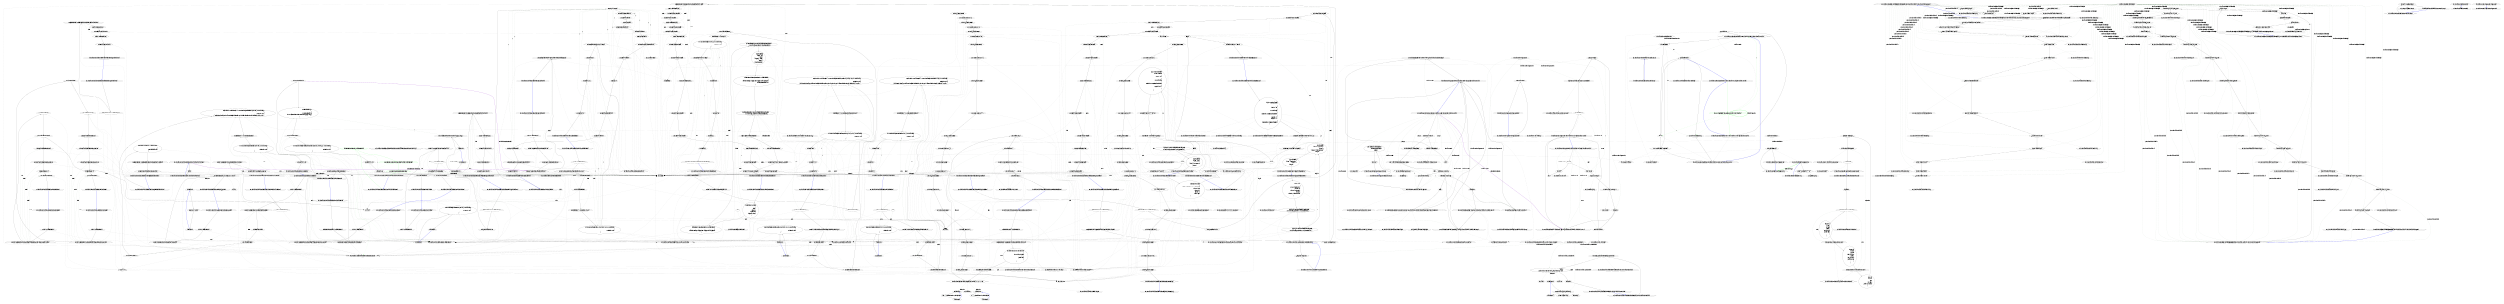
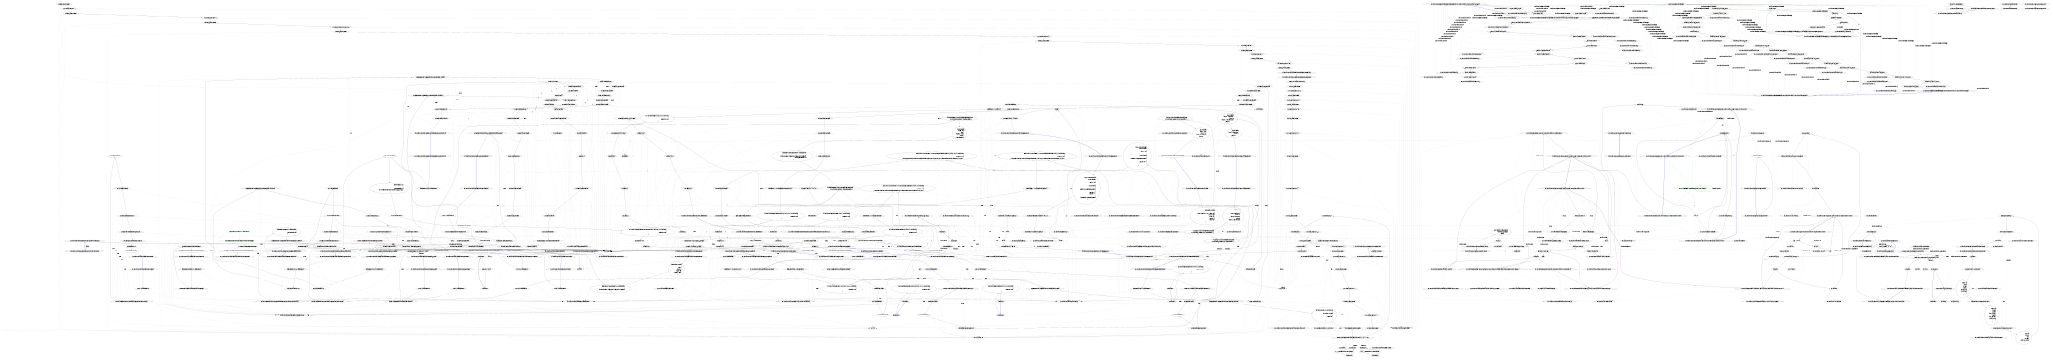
none -> (1297, 82)
(1598, 230) -> (1834, 289)
(1563, 296) -> (1955, 301)
